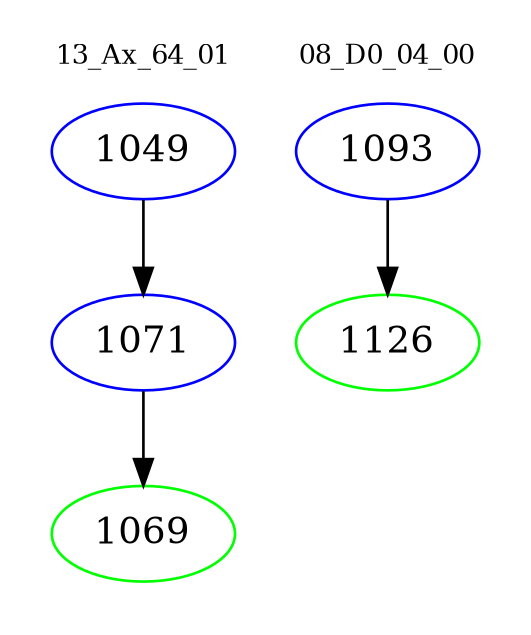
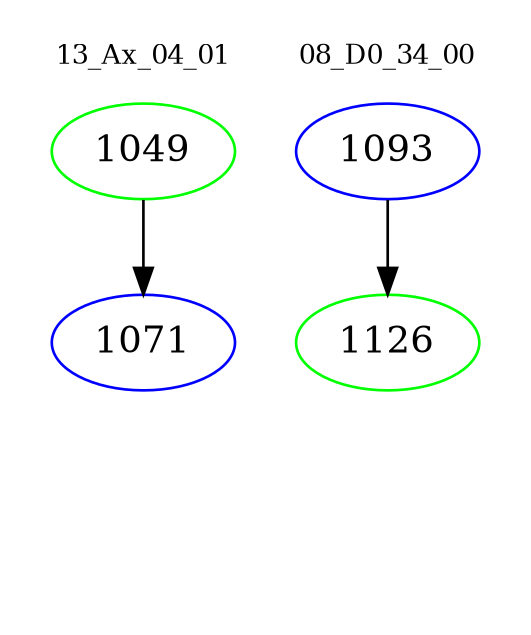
(143, 57) -> (143, 57)
(388, 57) -> (388, 57)
(143, 151) -> (143, 151)
(143, 534) -> none
